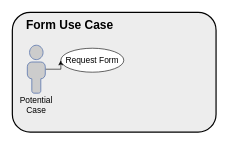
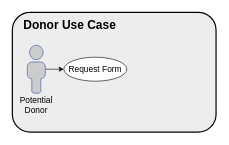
(70, 25) -> (70, 25)
(92, 60) -> (95, 69)
(36, 105) -> (36, 105)
